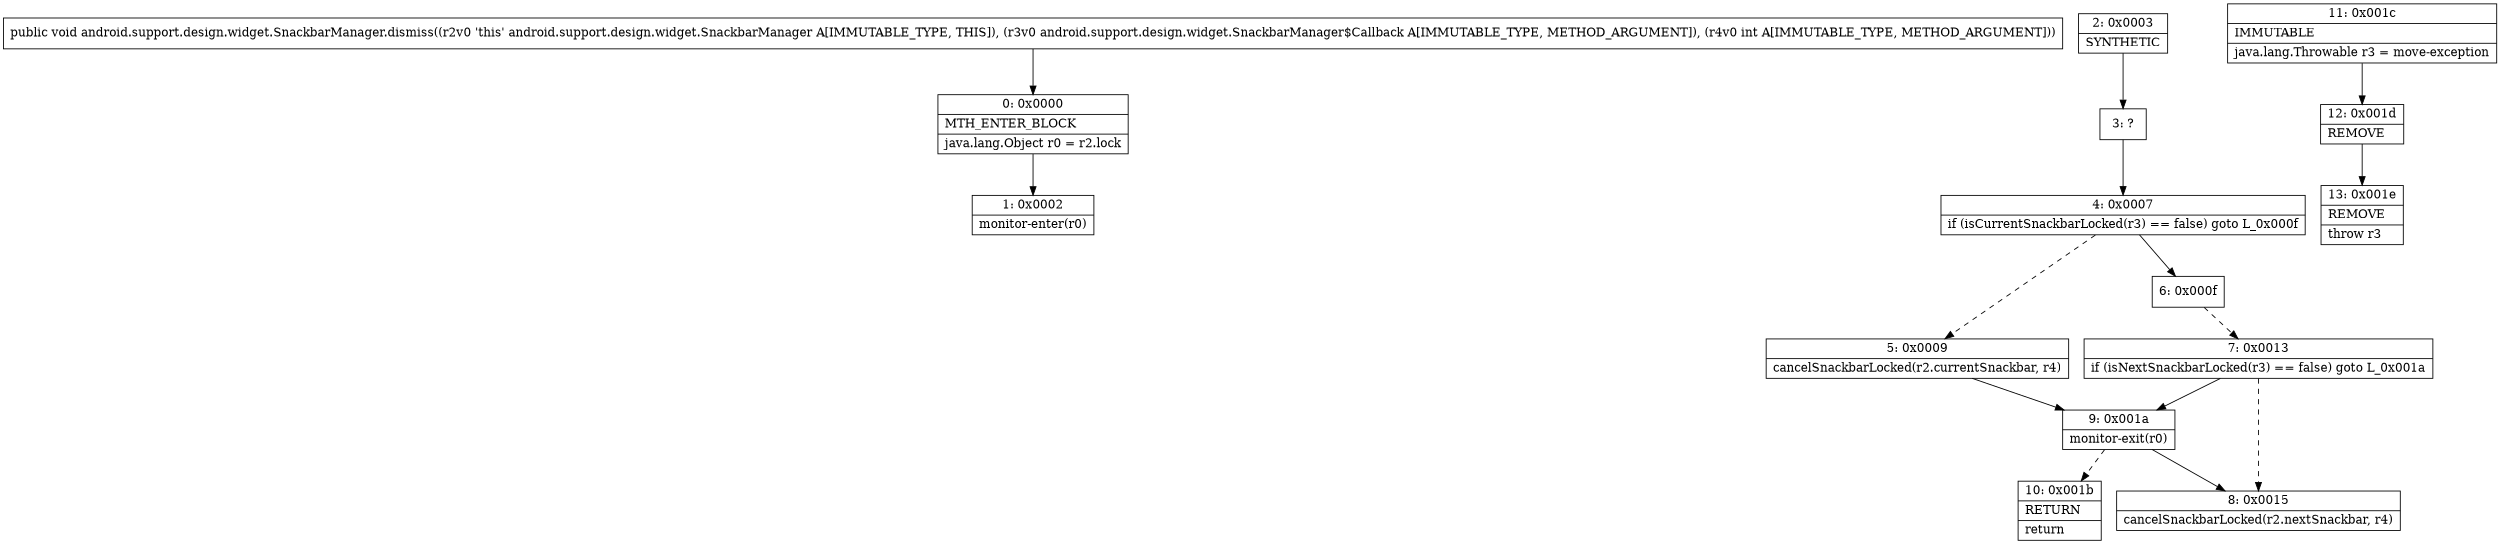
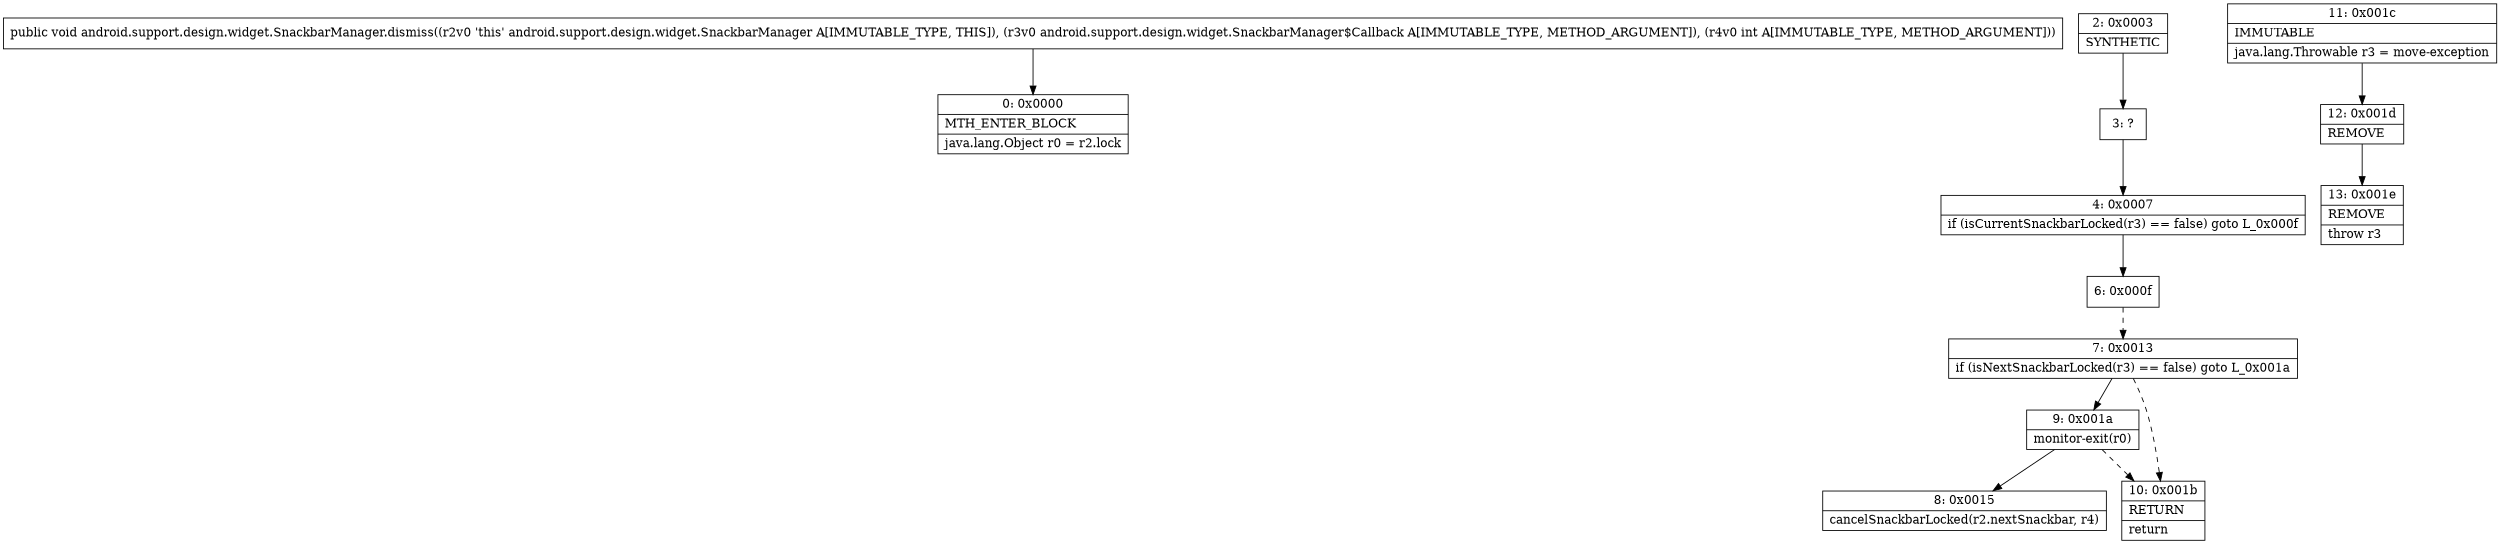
(1033, 215) -> none
(1917, 359) -> none
(2258, 430) -> (2150, 424)
